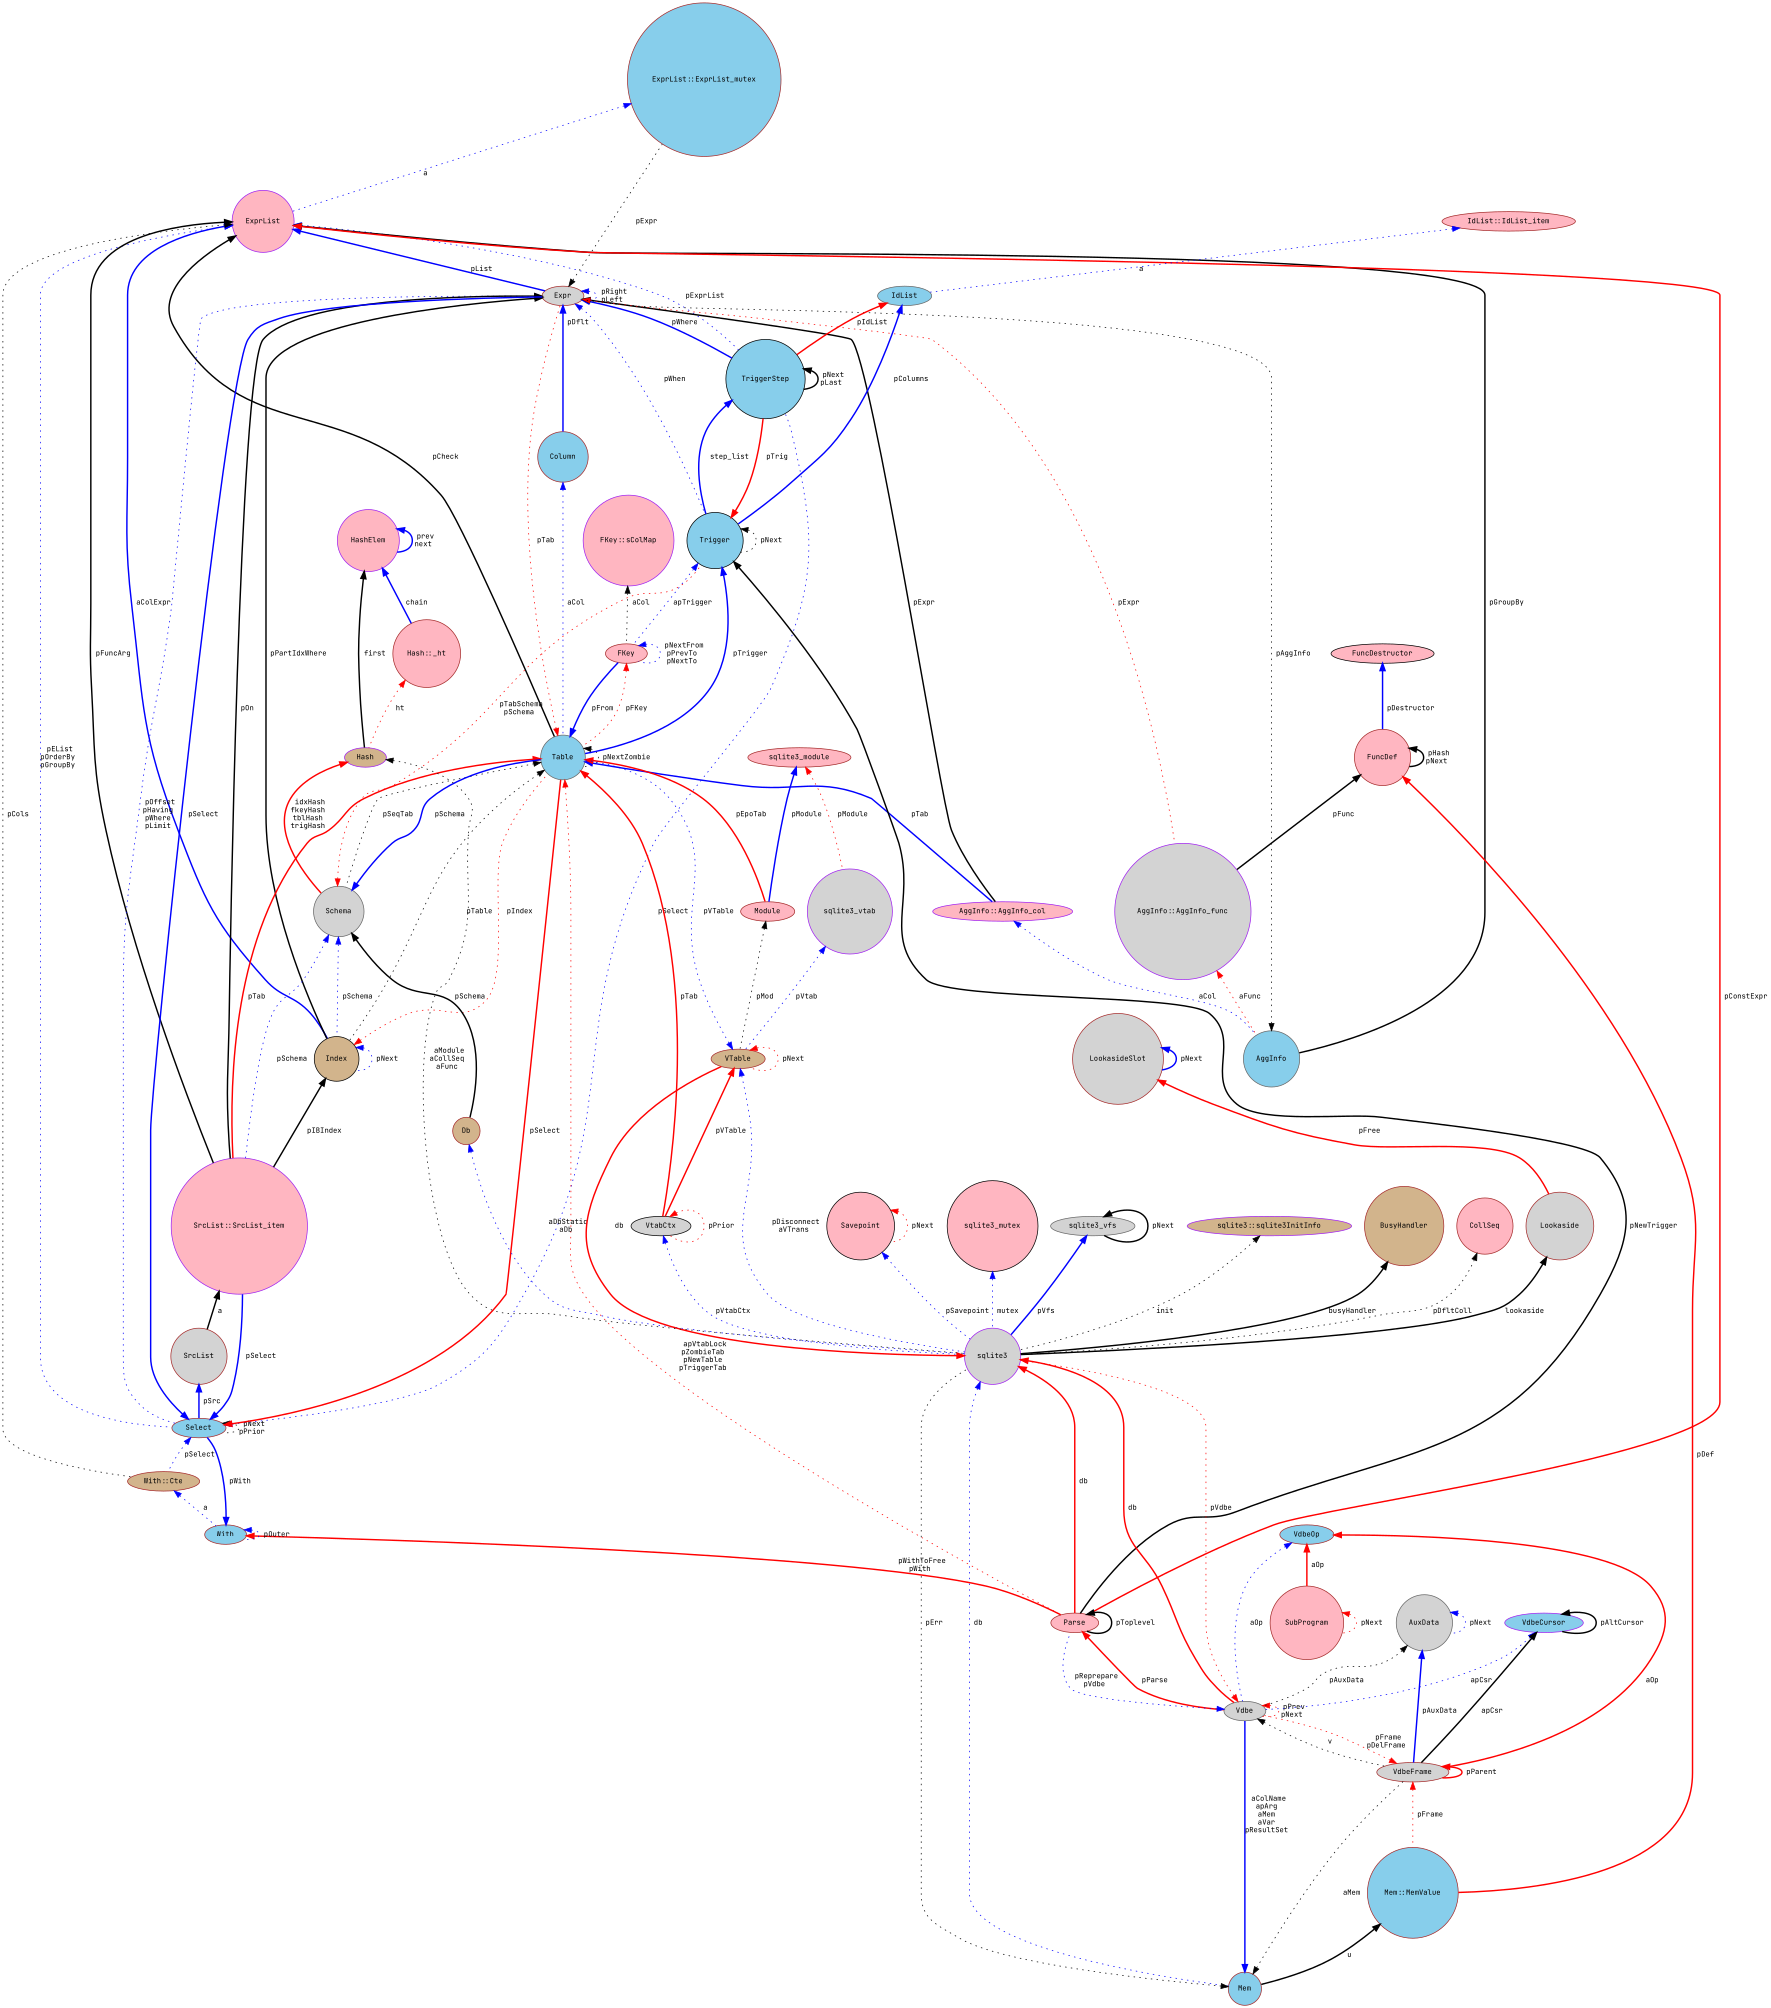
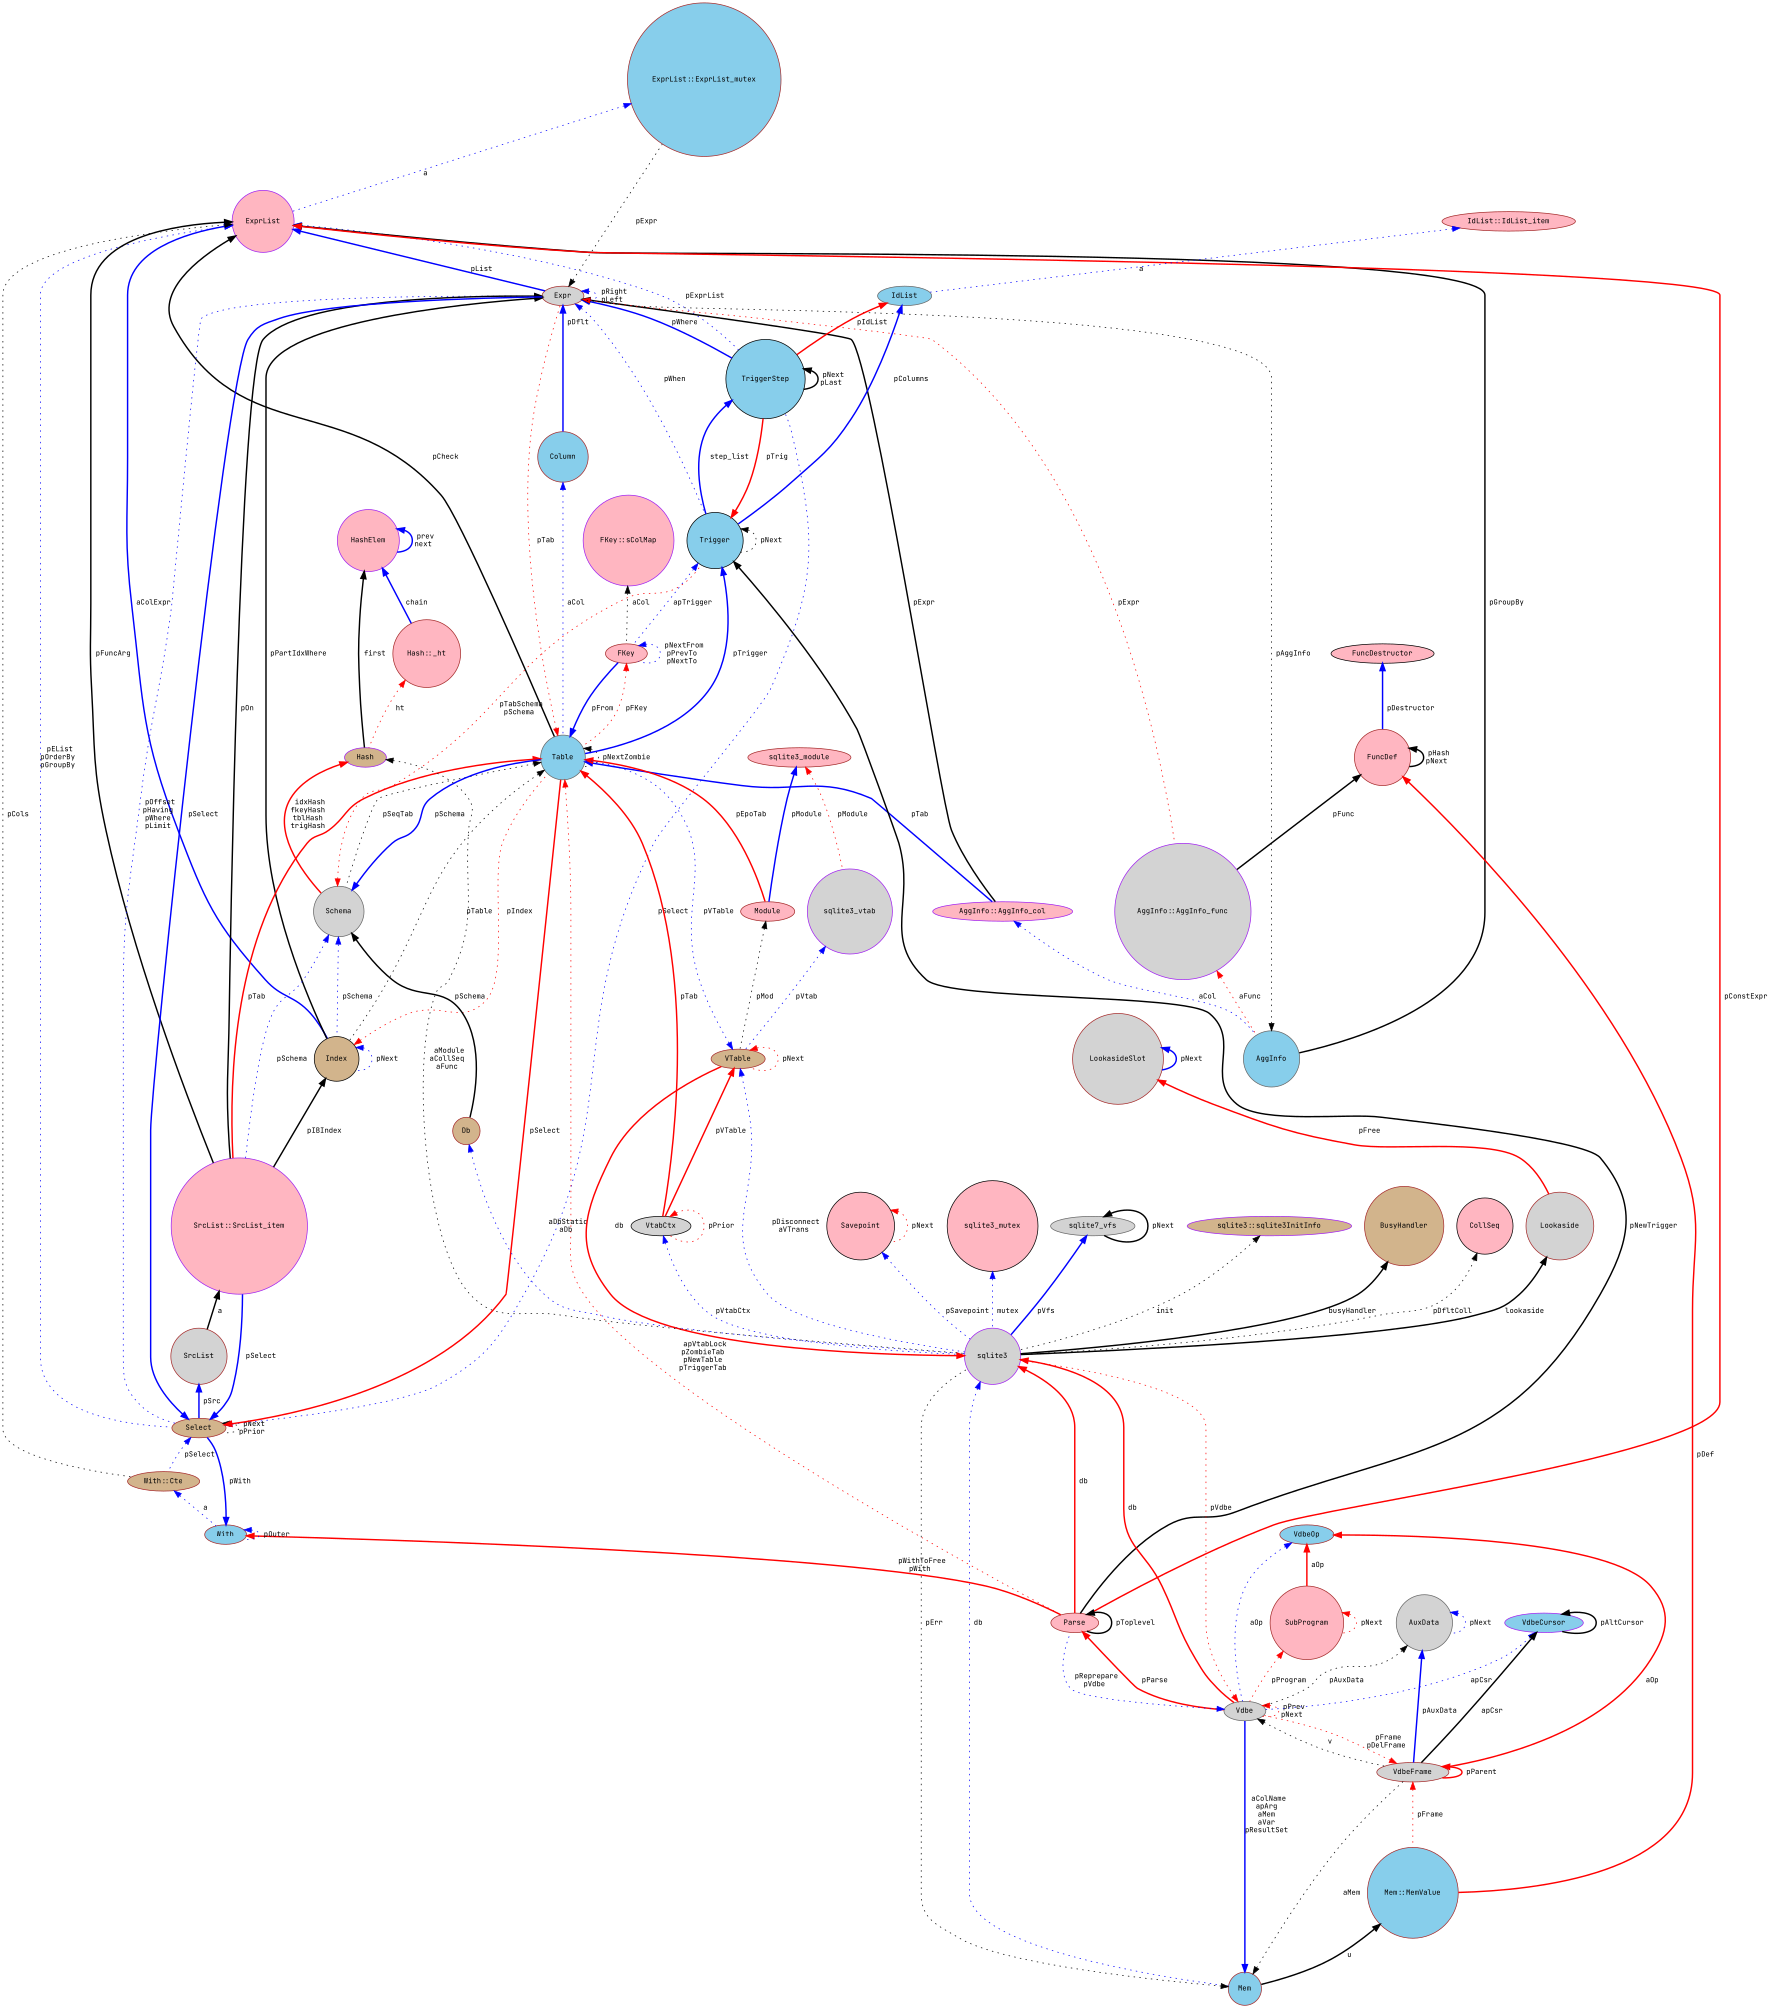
(1093, 1226) -> (1093, 1226)
(1485, 1226) -> (1485, 1226)
(199, 1428) -> (199, 1428)
none -> (1263, 1679)
